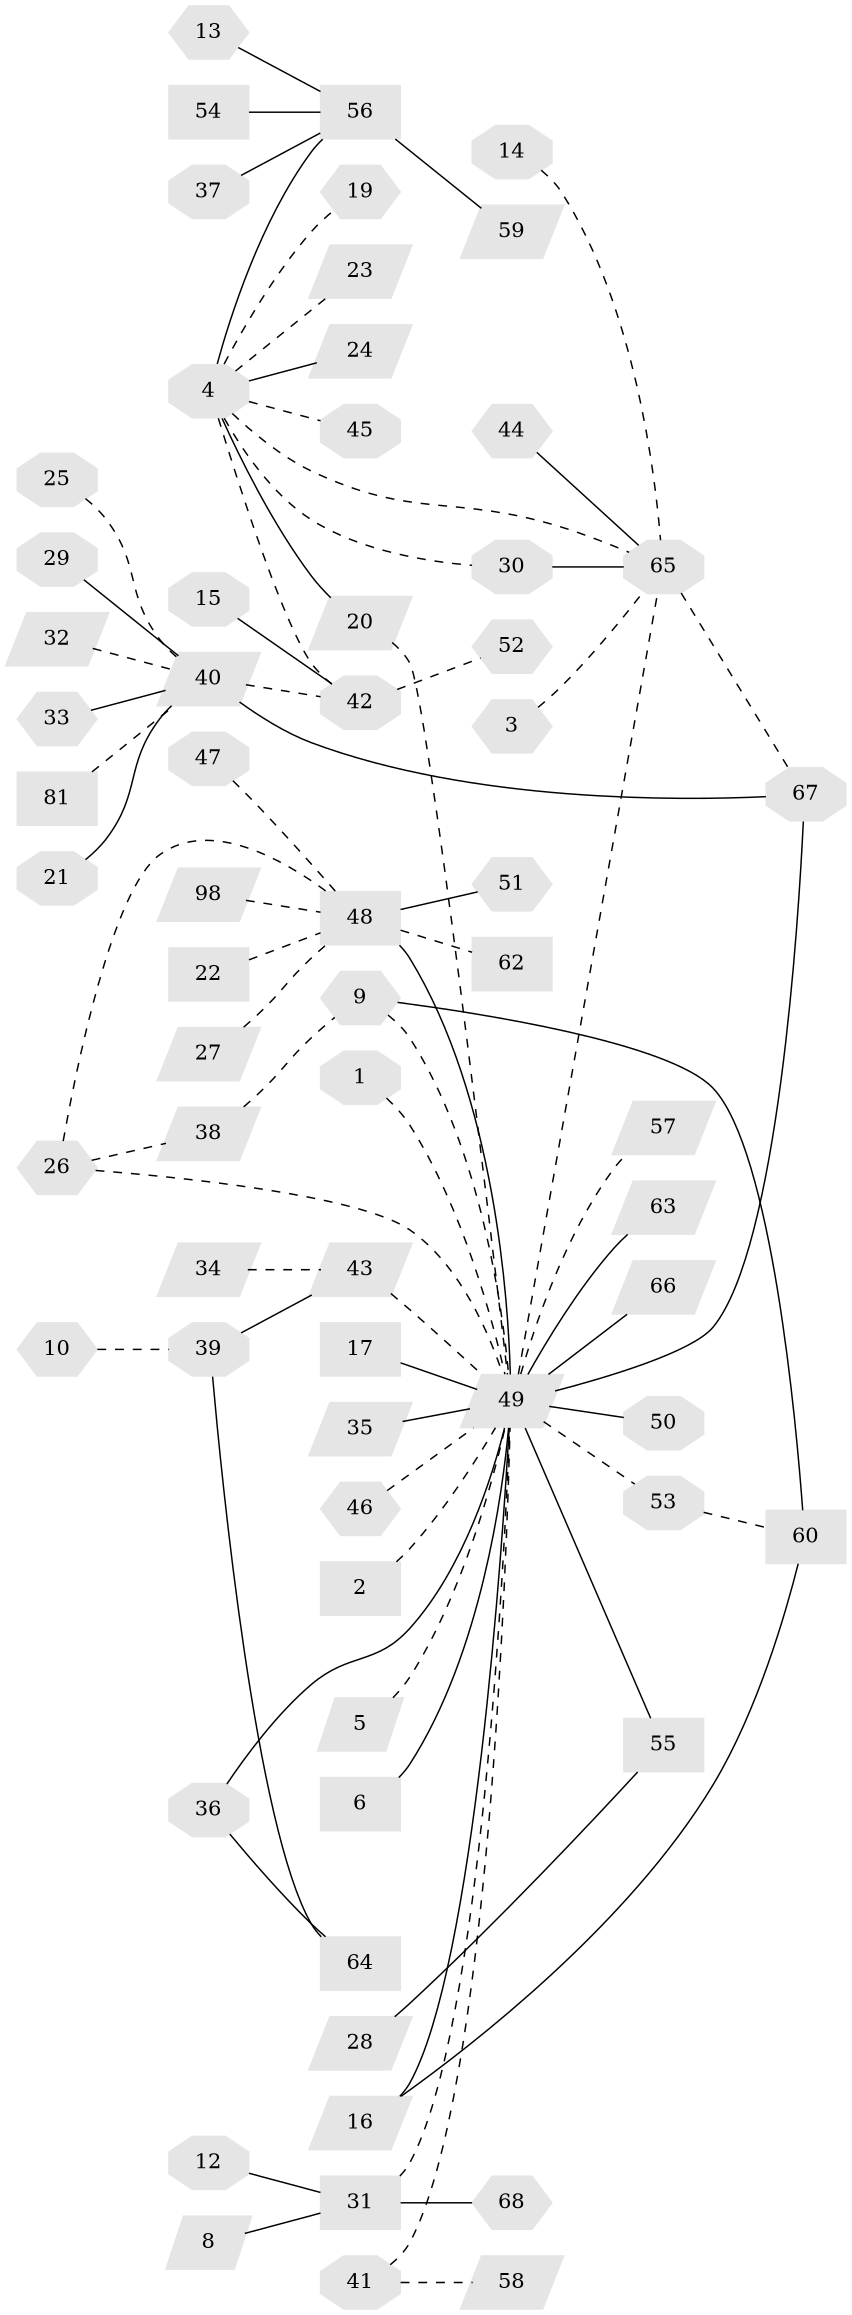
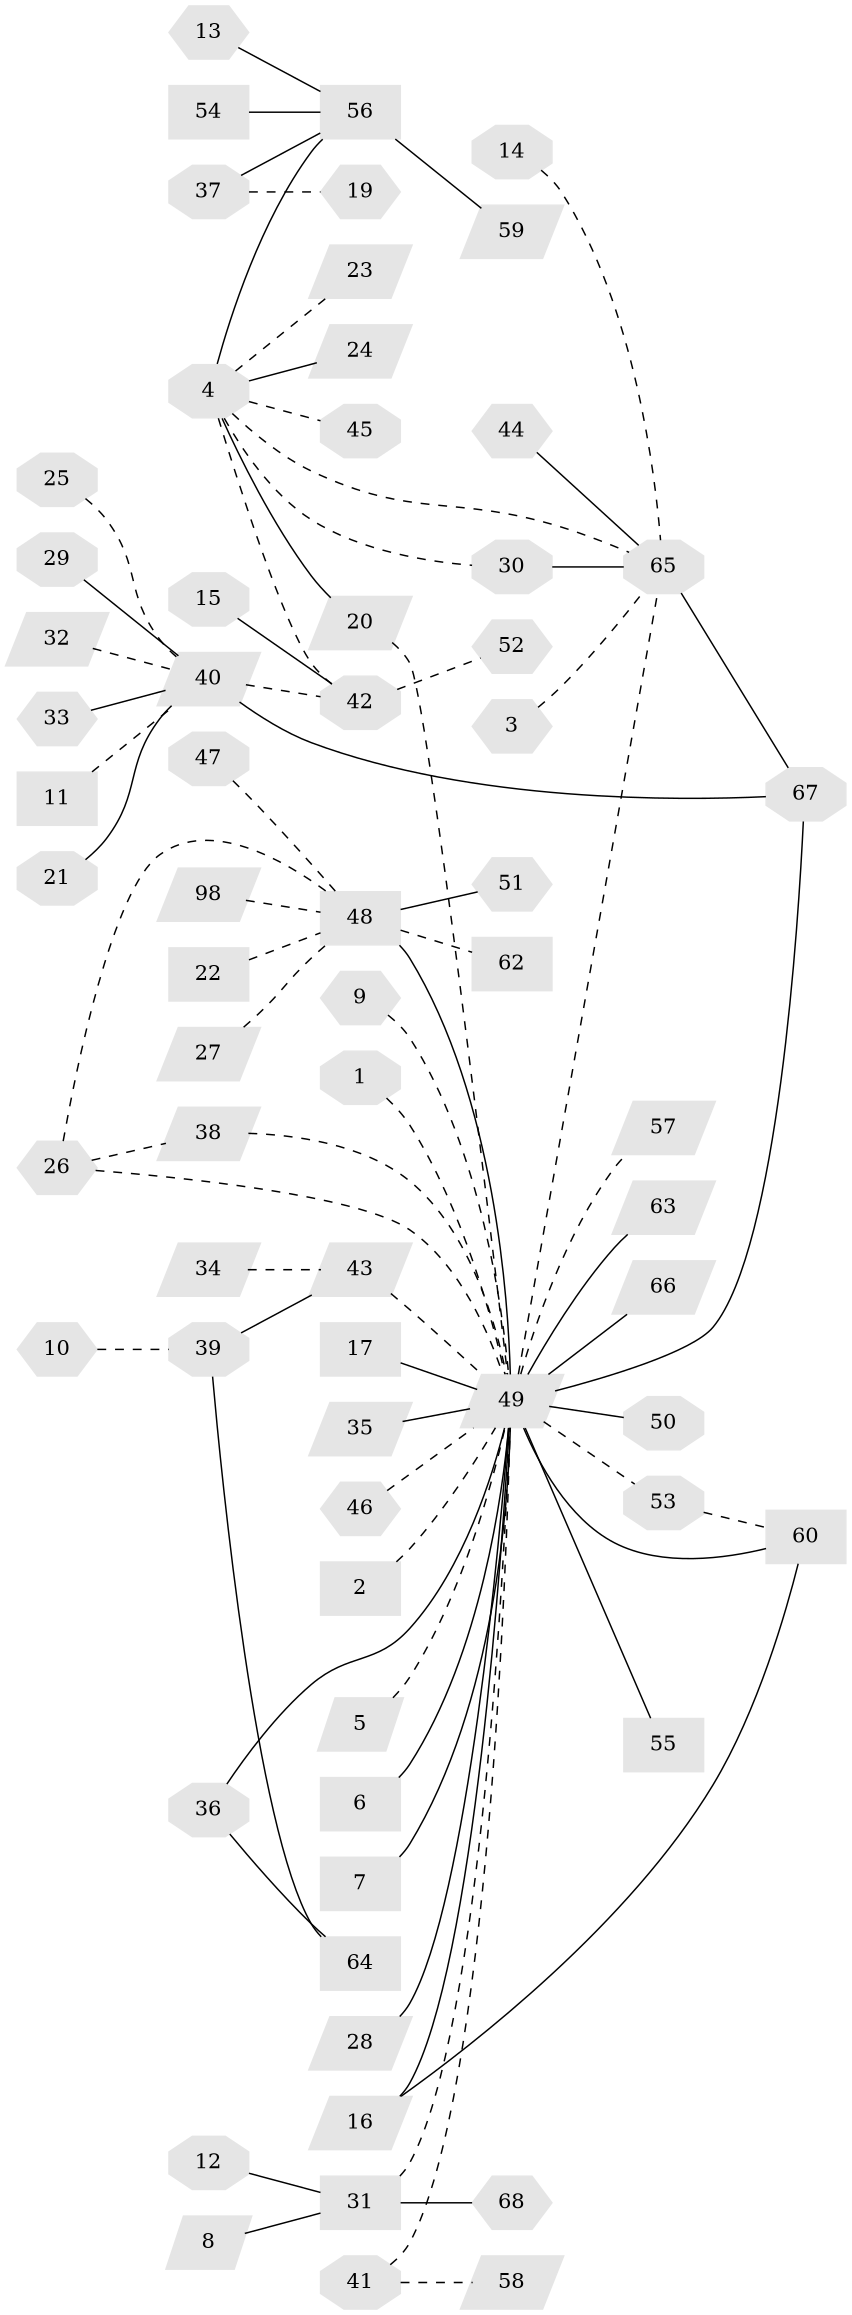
(273, 283) -> (274, 192)
(735, 680) -> (735, 680)
(57, 799) -> (57, 799)
(289, 1061) -> (427, 1198)
(738, 1134) -> (617, 1544)
none -> (360, 1884)
(519, 1897) -> (472, 1757)
